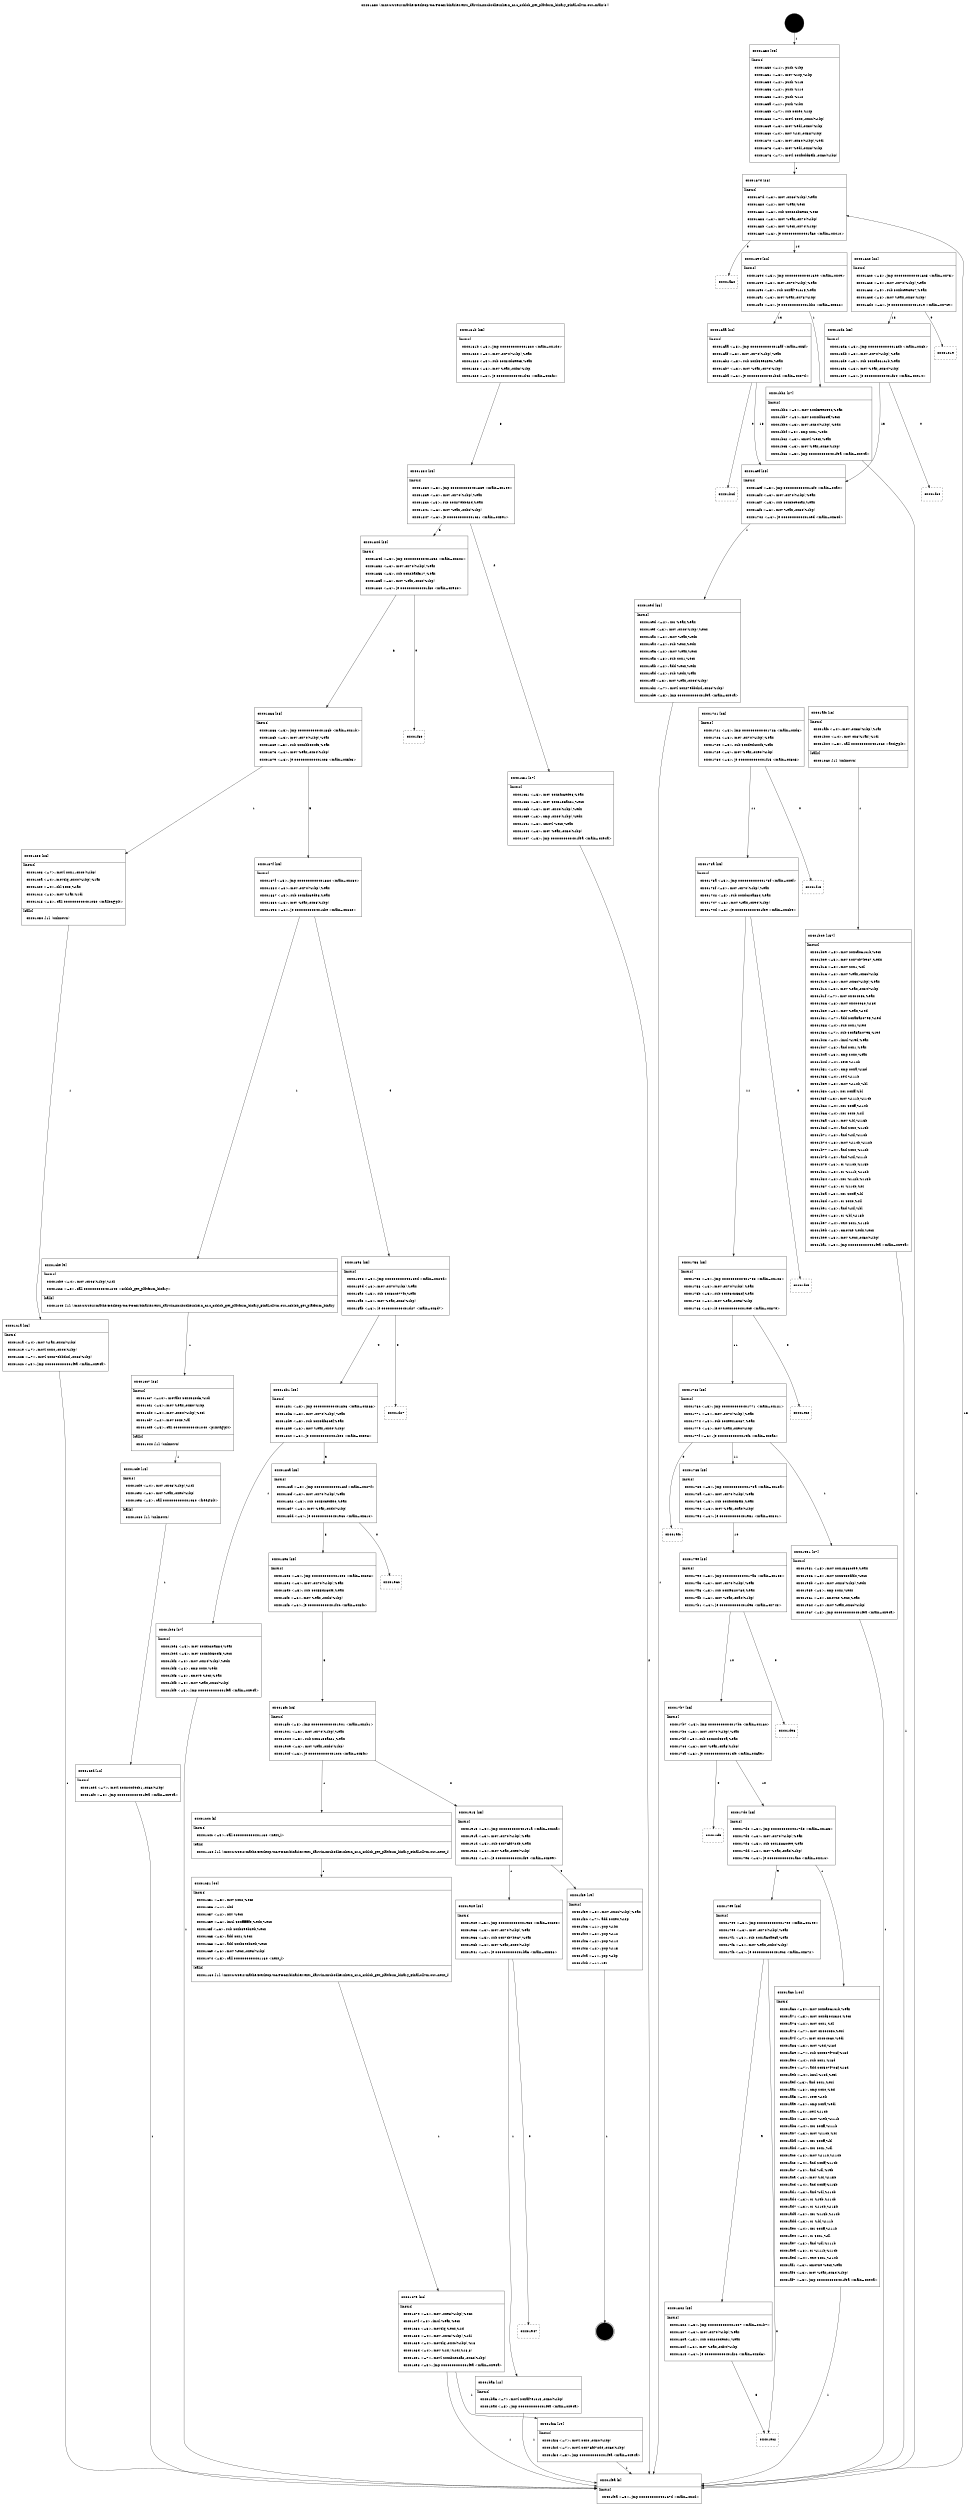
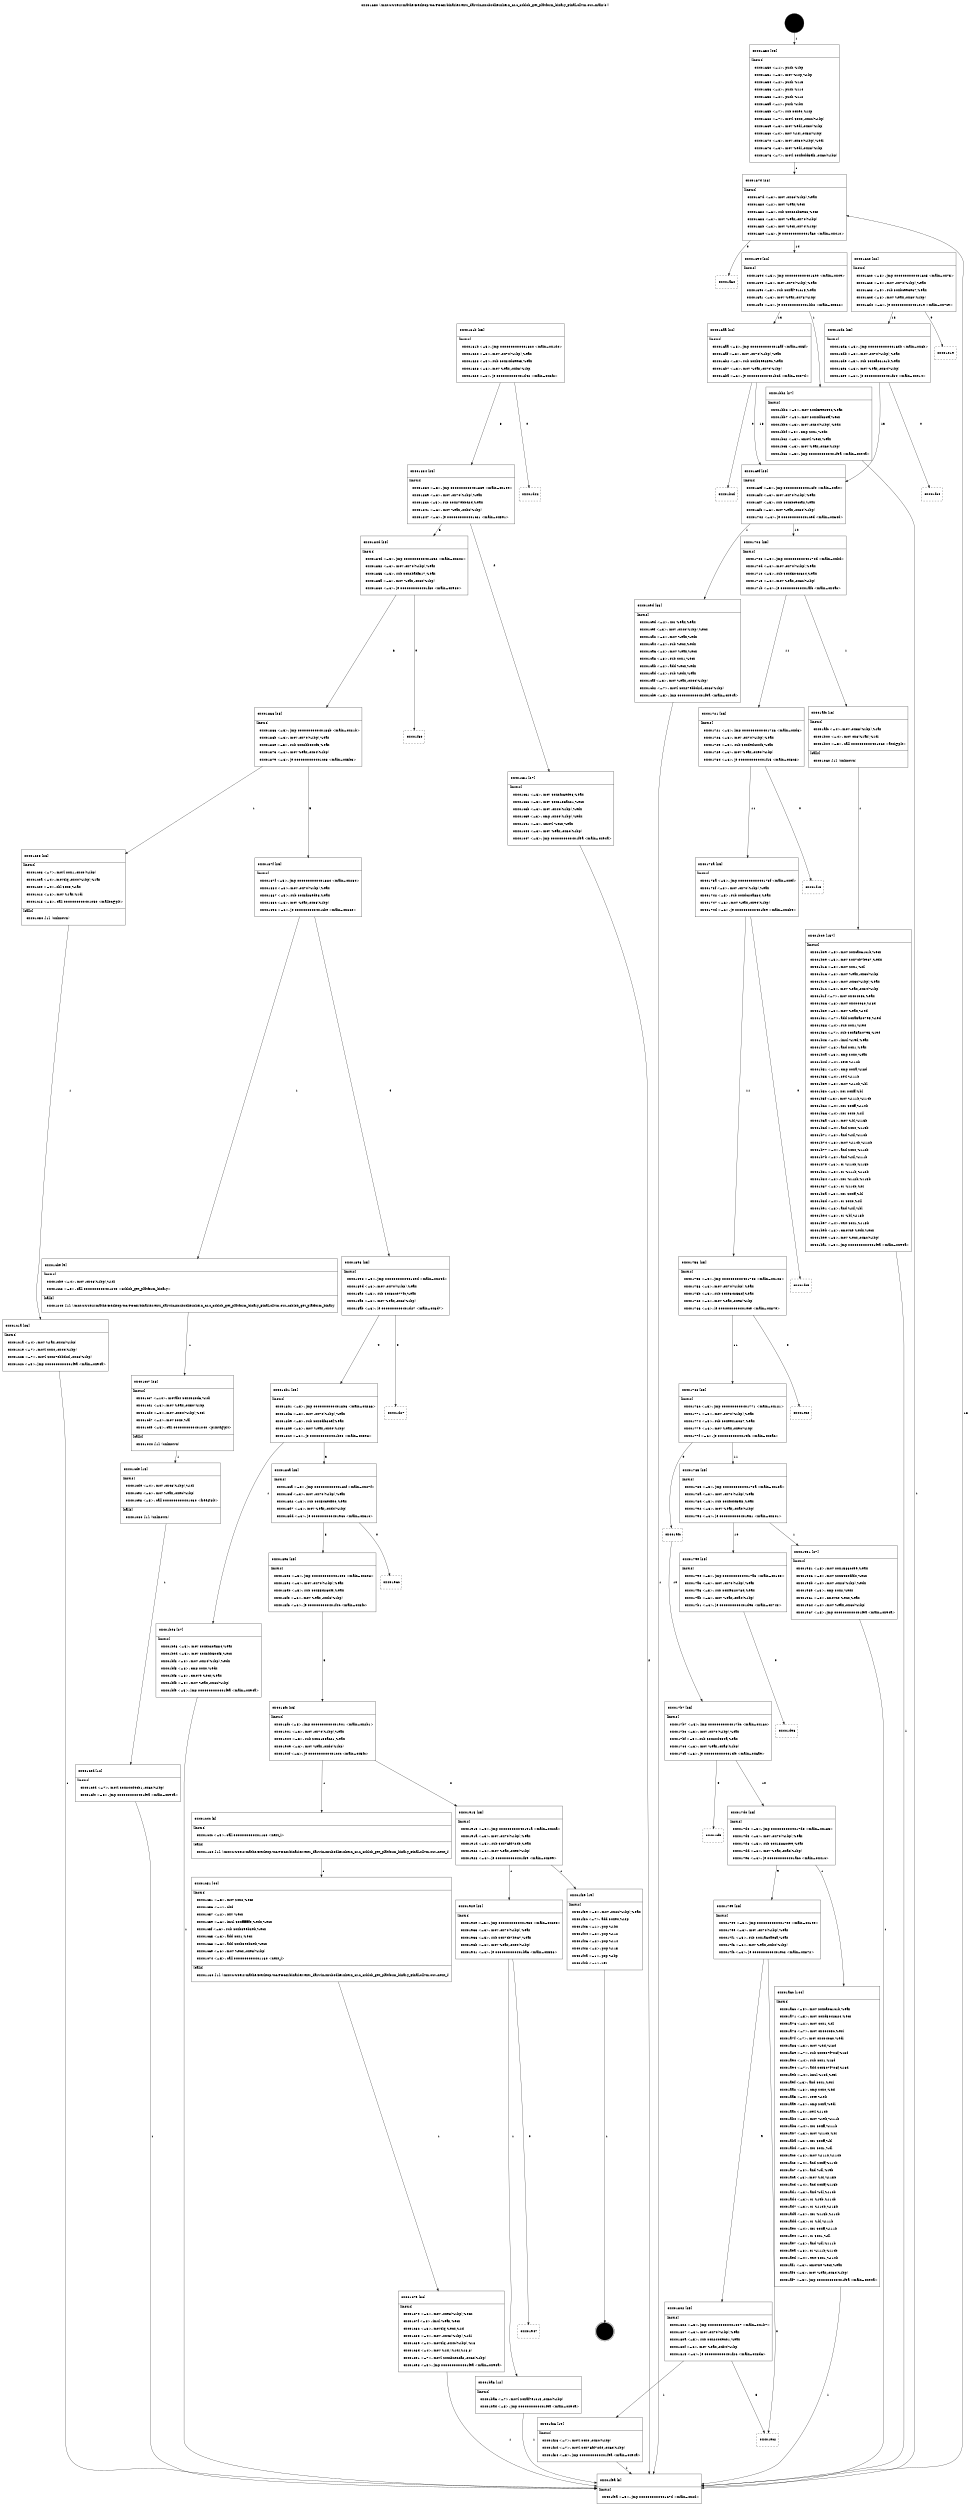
none -> (530, 495)
none -> (793, 566)
(806, 1490) -> (783, 1534)
(726, 1656) -> (673, 1623)
(561, 1871) -> (561, 1871)
(480, 2416) -> (651, 2389)
